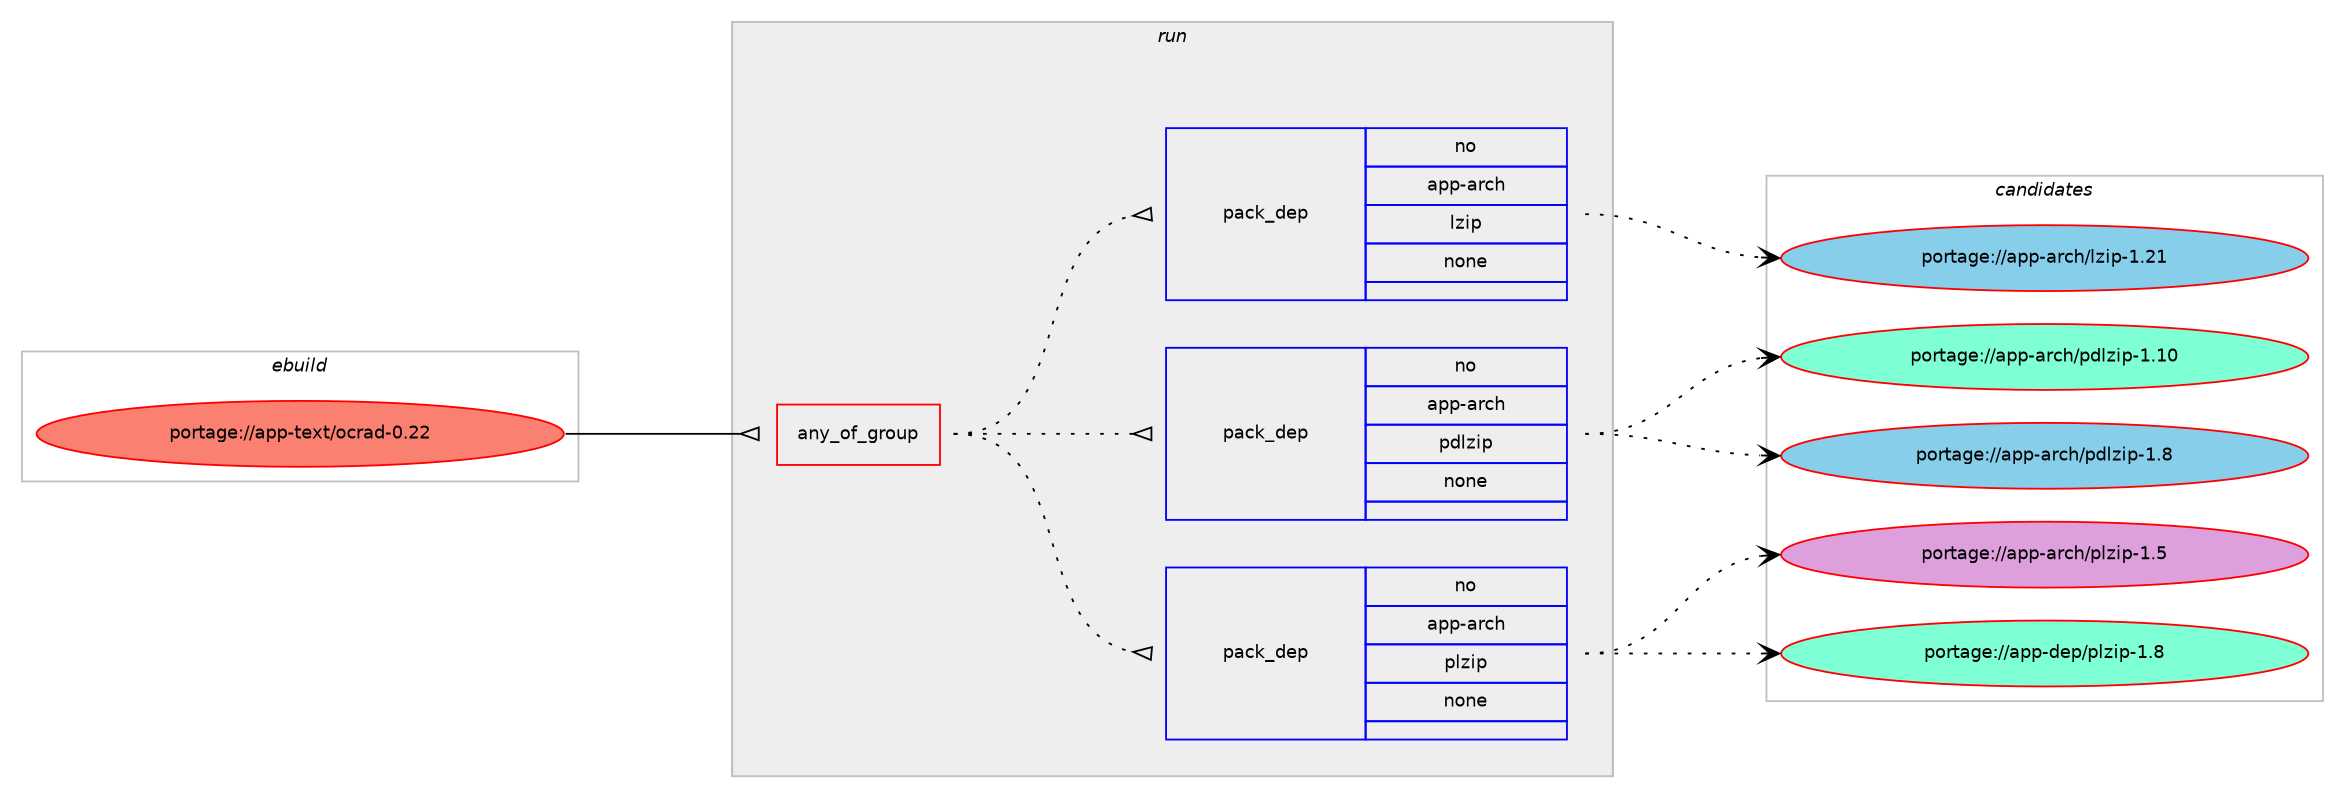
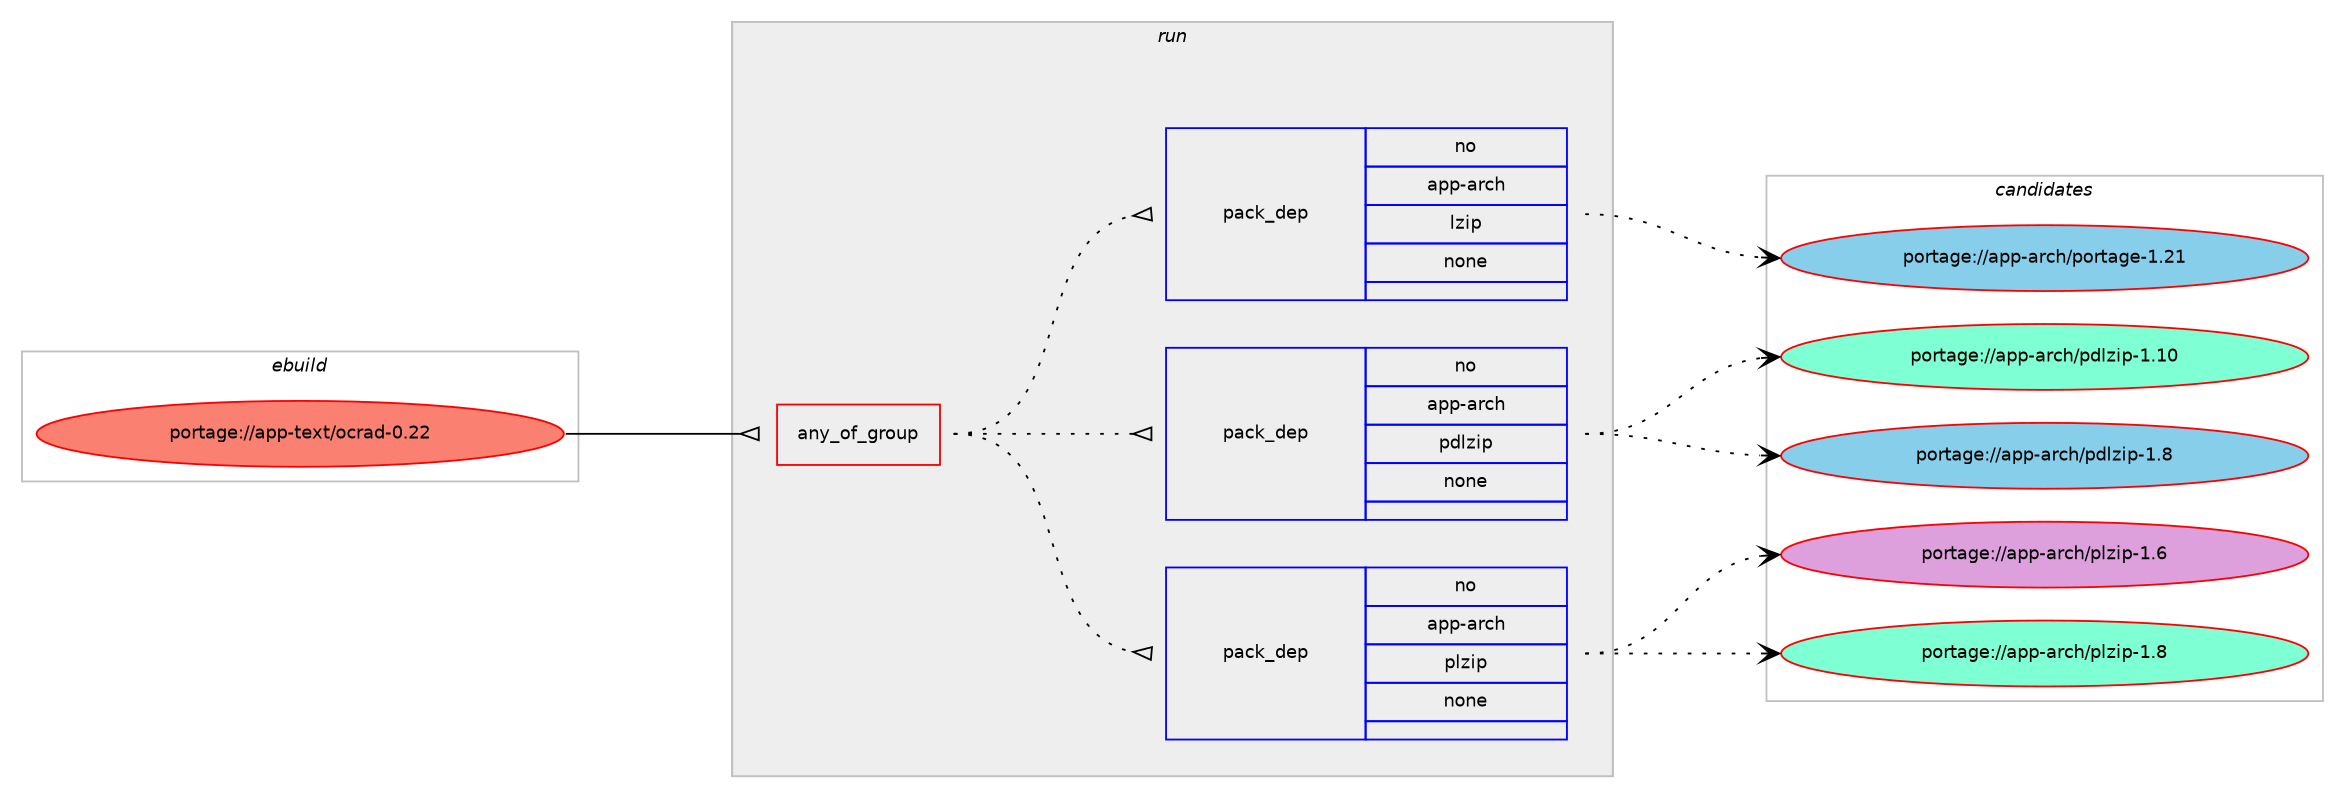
(2045, 258) -> (2045, 258)
(2045, 555) -> (2045, 555)
(2045, 654) -> (2045, 654)
